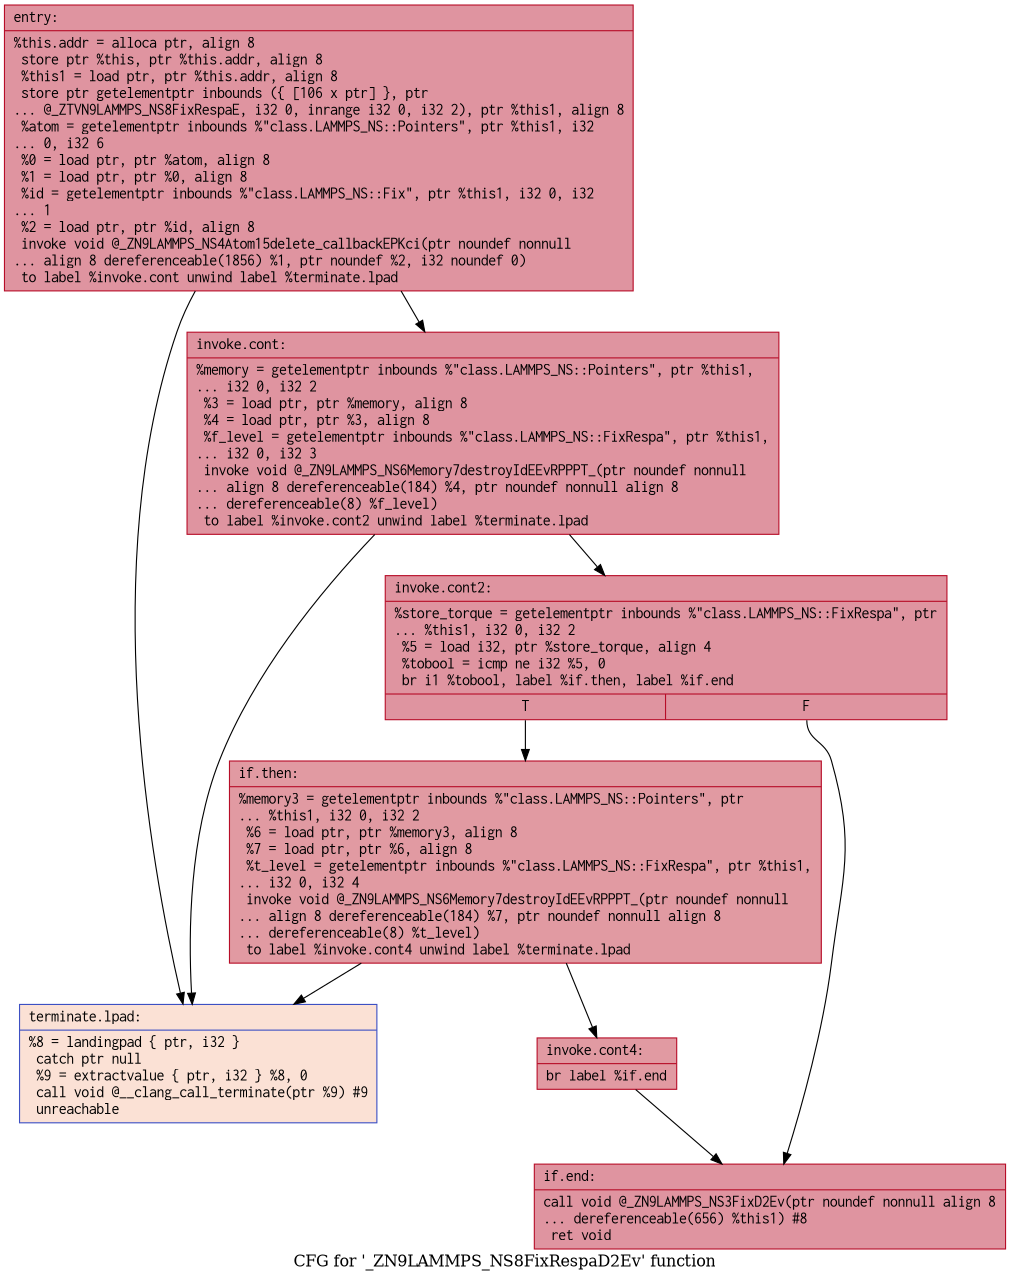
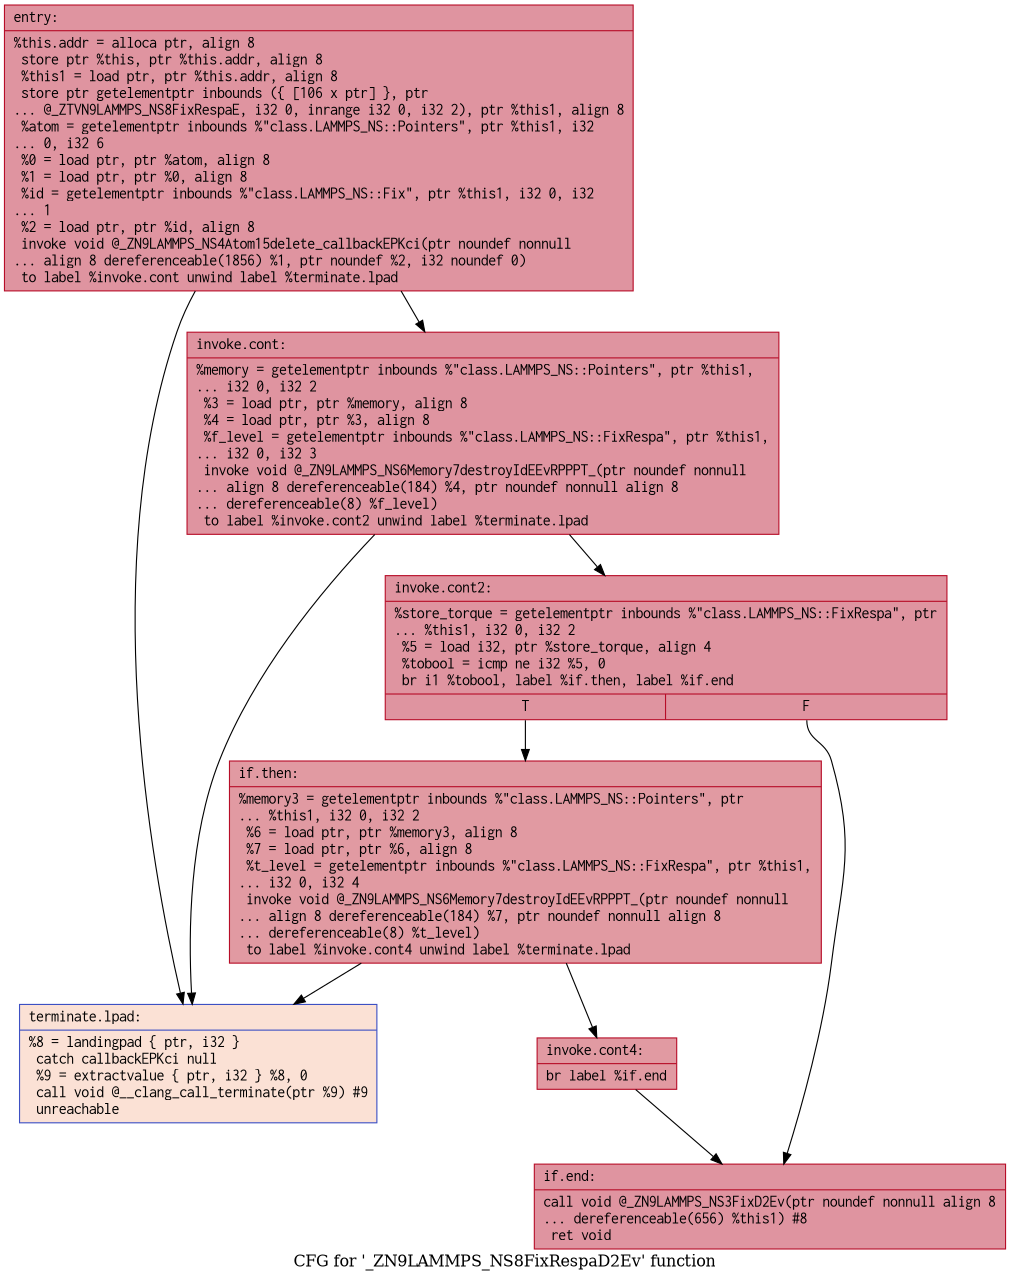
(85, 1059) -> (123, 1059)
